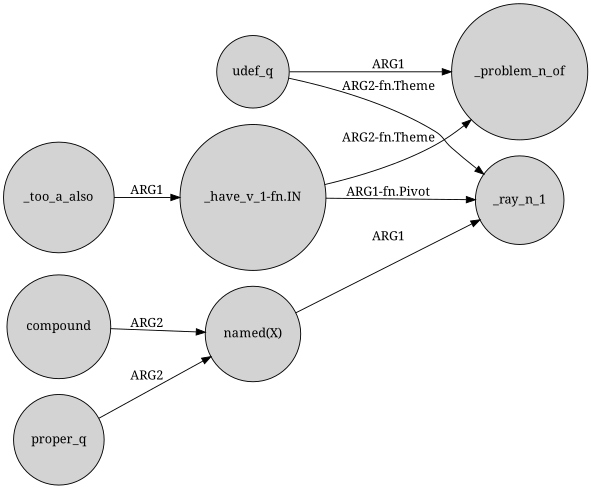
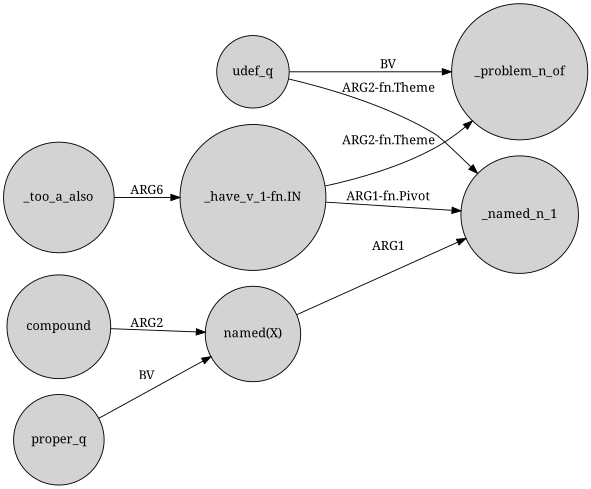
(389, 65) -> (389, 65)
(147, 191) -> (147, 191)
(520, 200) -> (520, 215)
(147, 376) -> (147, 376)
